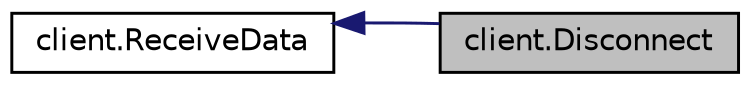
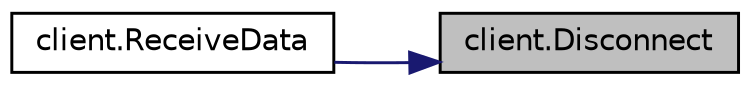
(402, 23) -> (372, 63)
